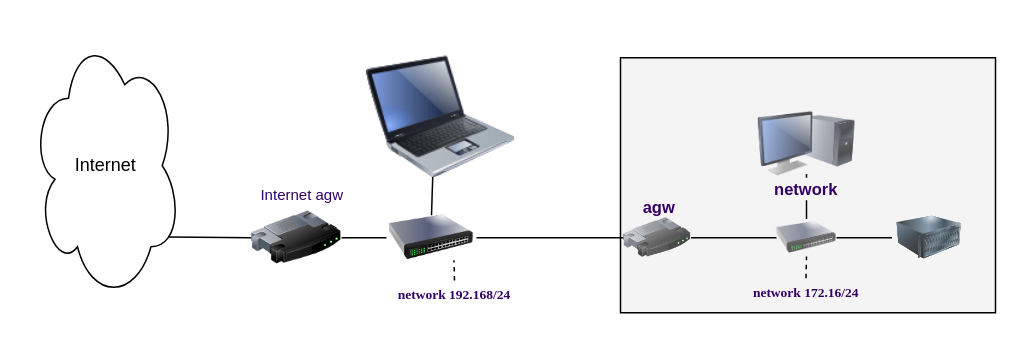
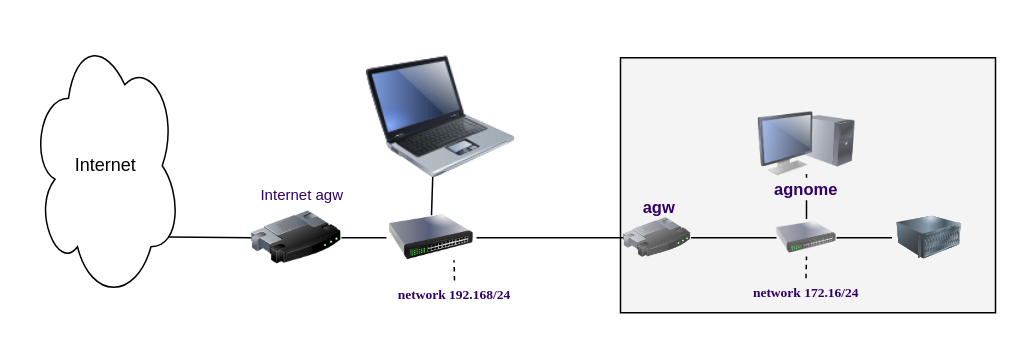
(806, 187) -> (806, 187)
